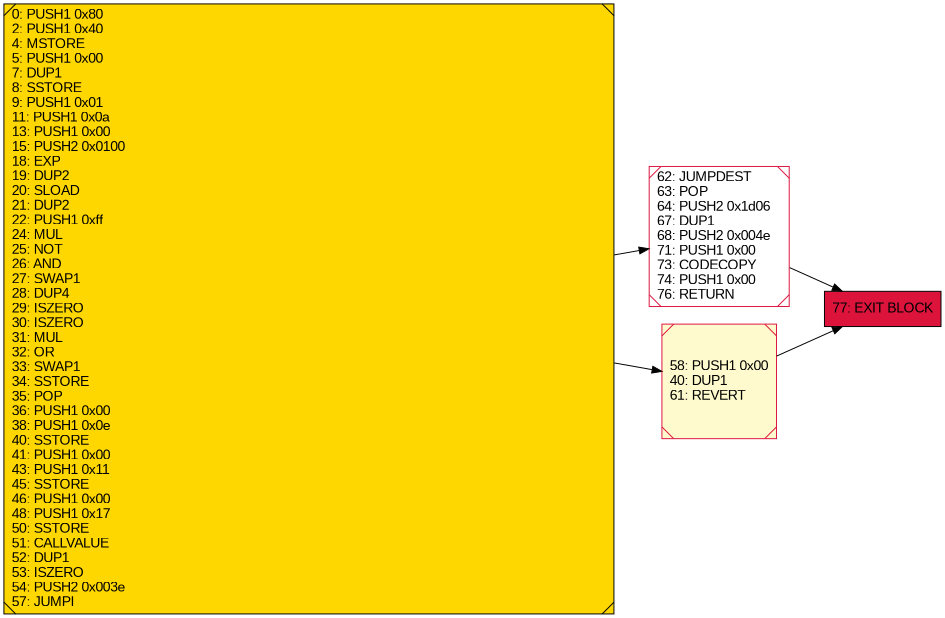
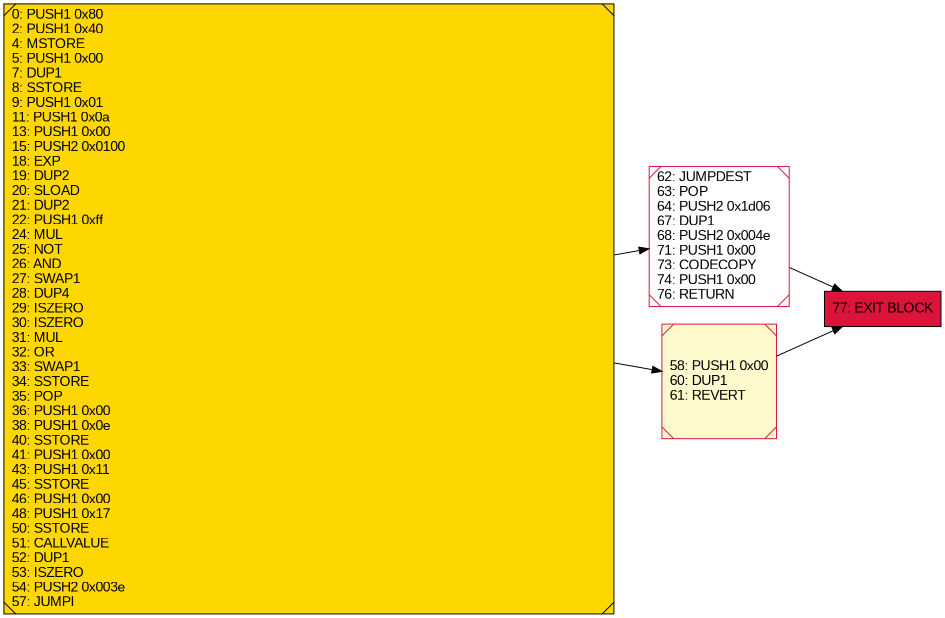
(719, 381) -> (719, 381)
